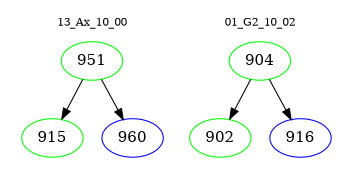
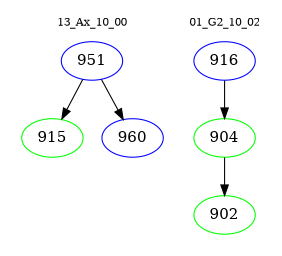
(92, 61) -> (92, 61)
(278, 95) -> (225, 94)
